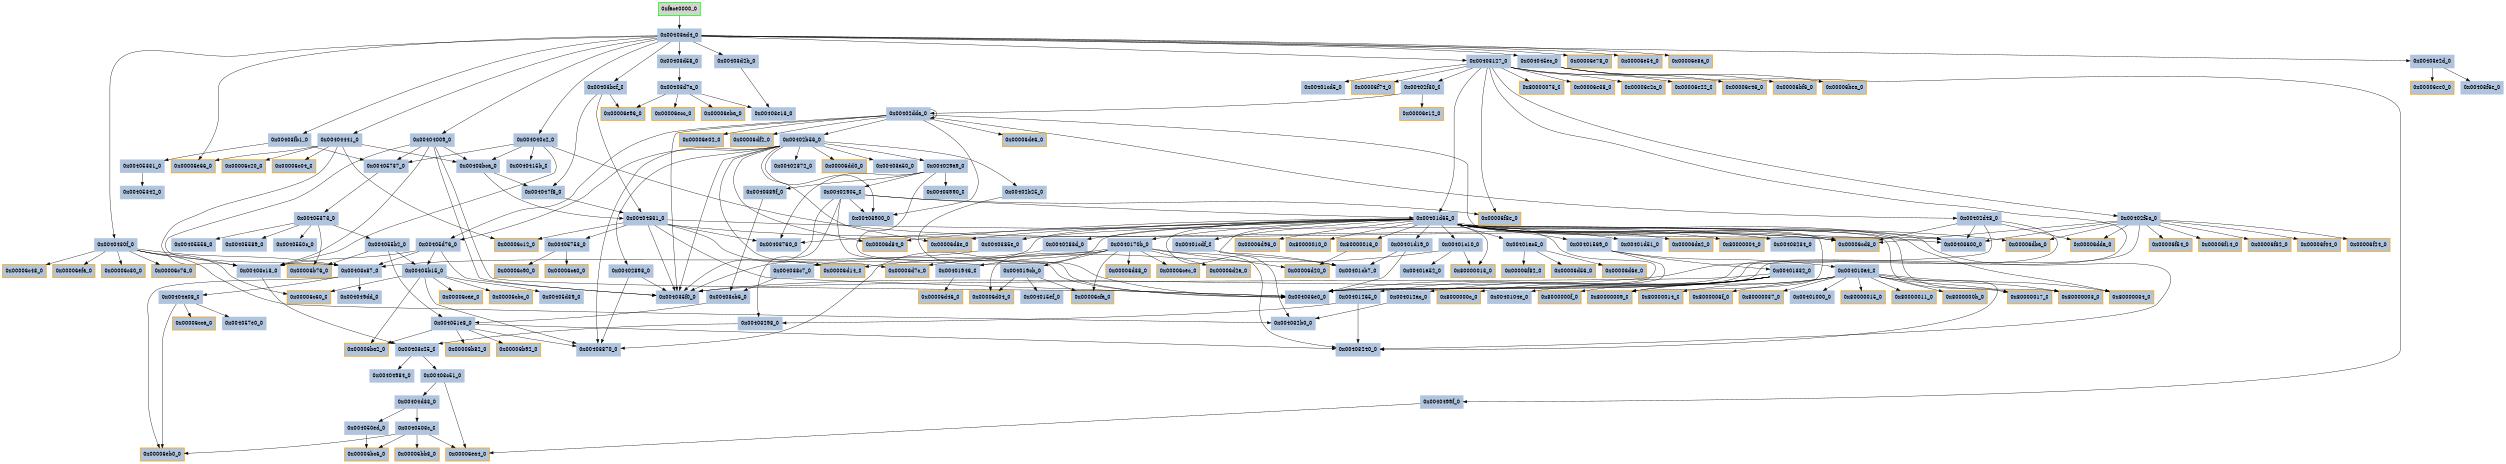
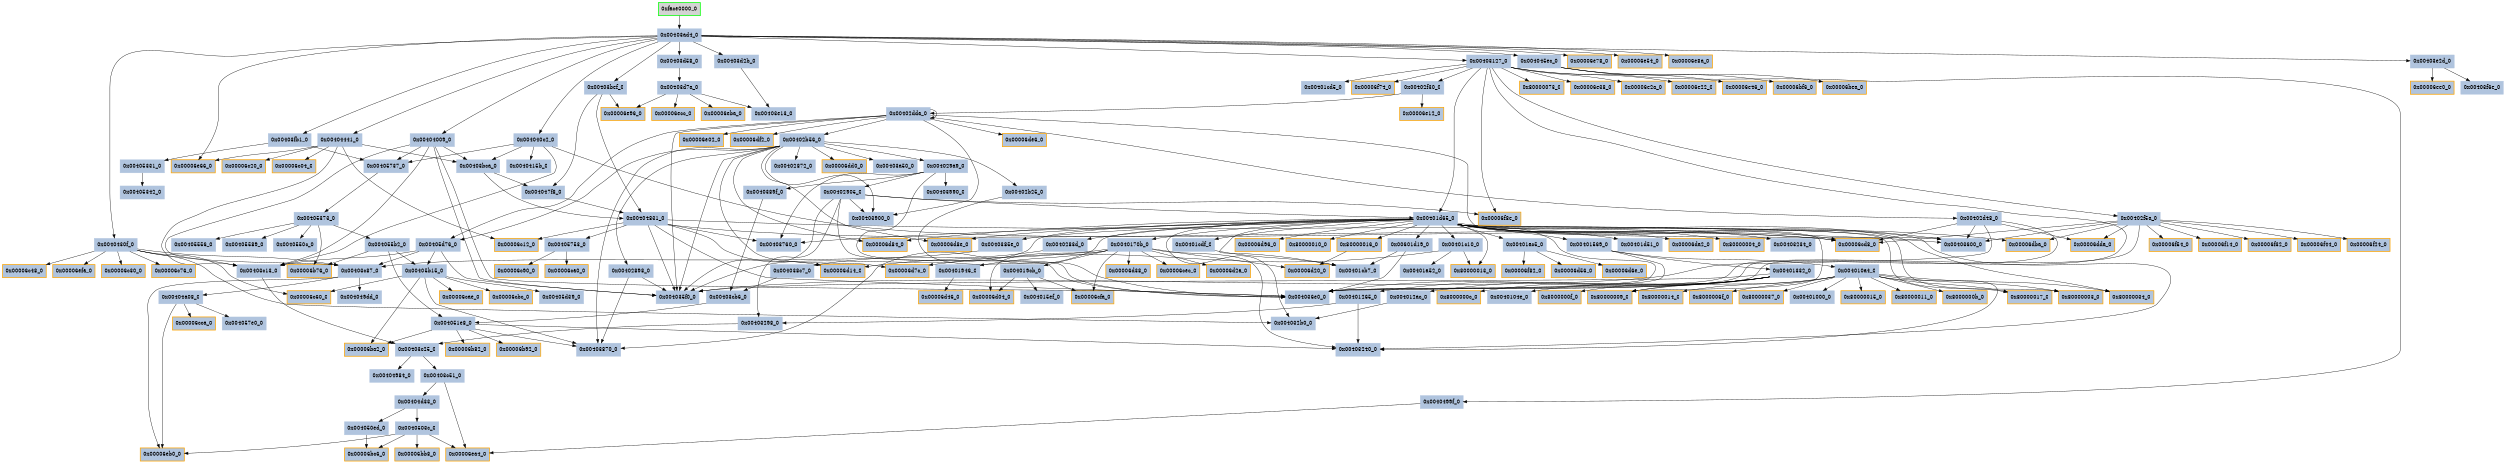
(1410, 245) -> (1410, 245)
